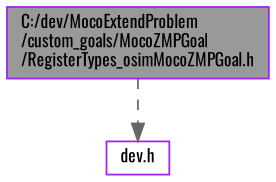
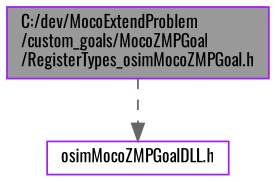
(138, 158) -> (138, 158)
